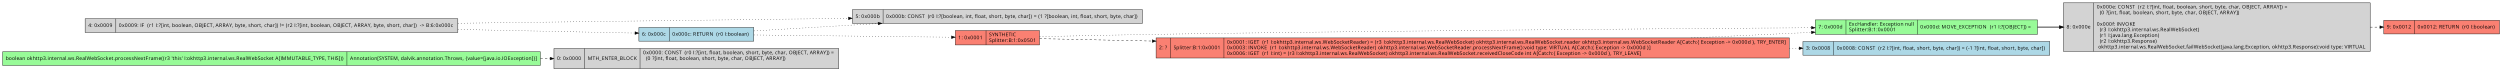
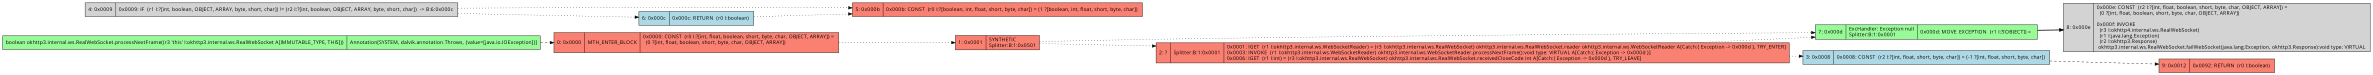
(997, 16) -> (997, 10)
(2375, 27) -> (2102, 63)
(2457, 27) -> (2232, 66)
(2148, 30) -> (2148, 30)
(853, 36) -> (895, 43)
(1096, 40) -> (1096, 45)
(696, 59) -> (696, 43)
